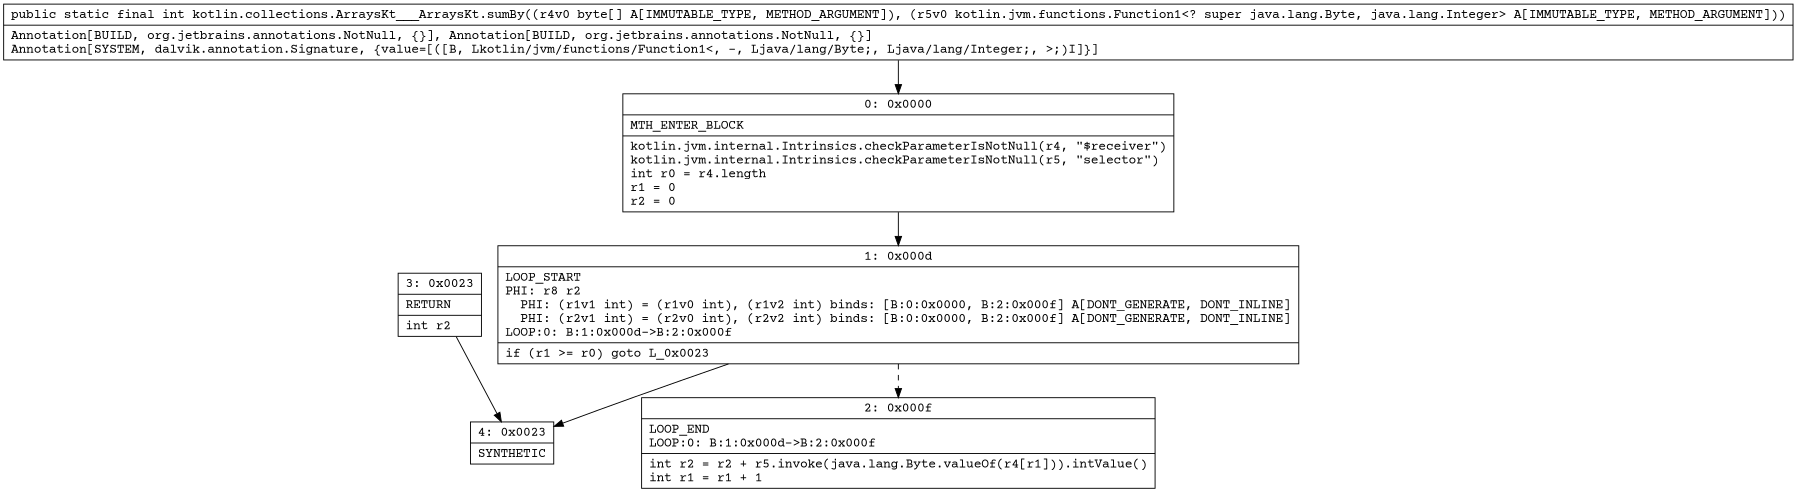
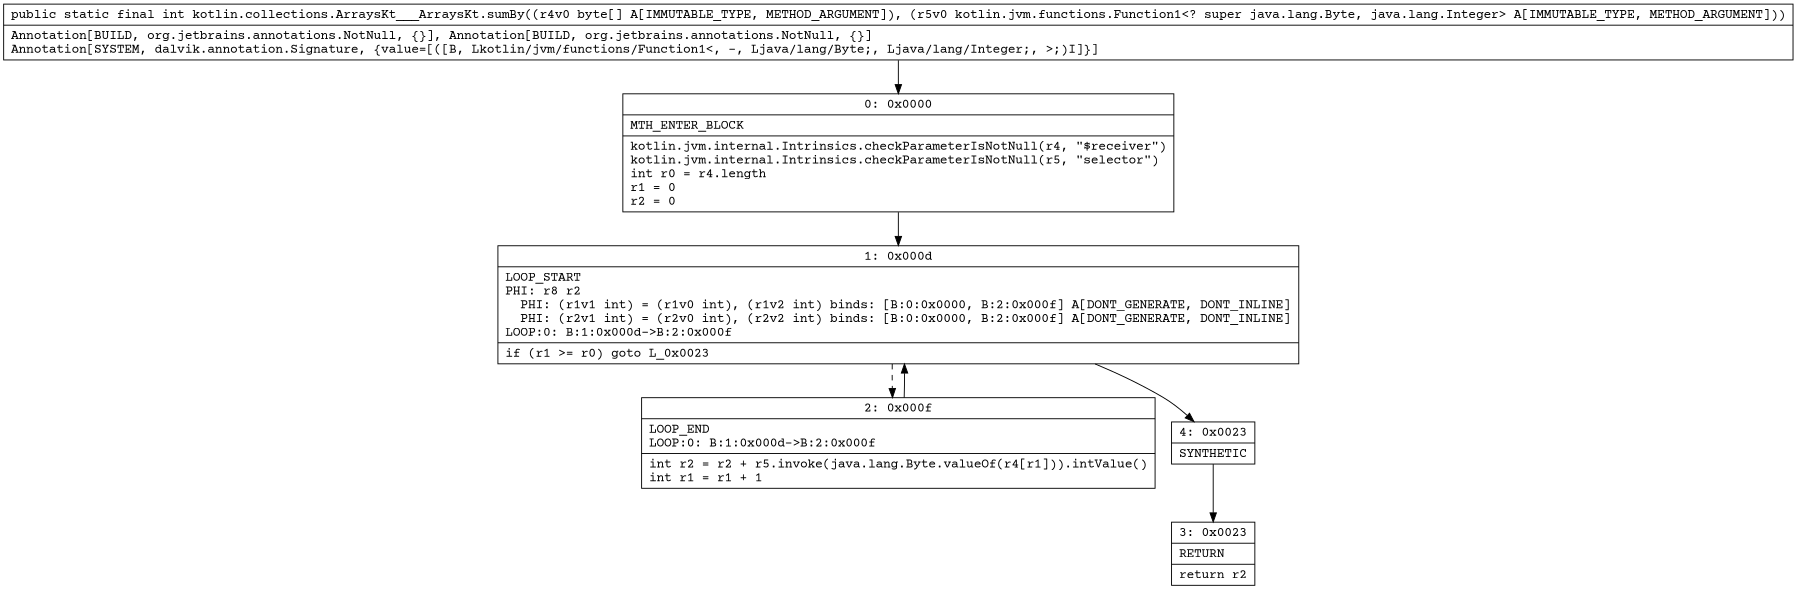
(428, 325) -> (1213, 574)
(477, 375) -> (1213, 488)
none -> (904, 385)
